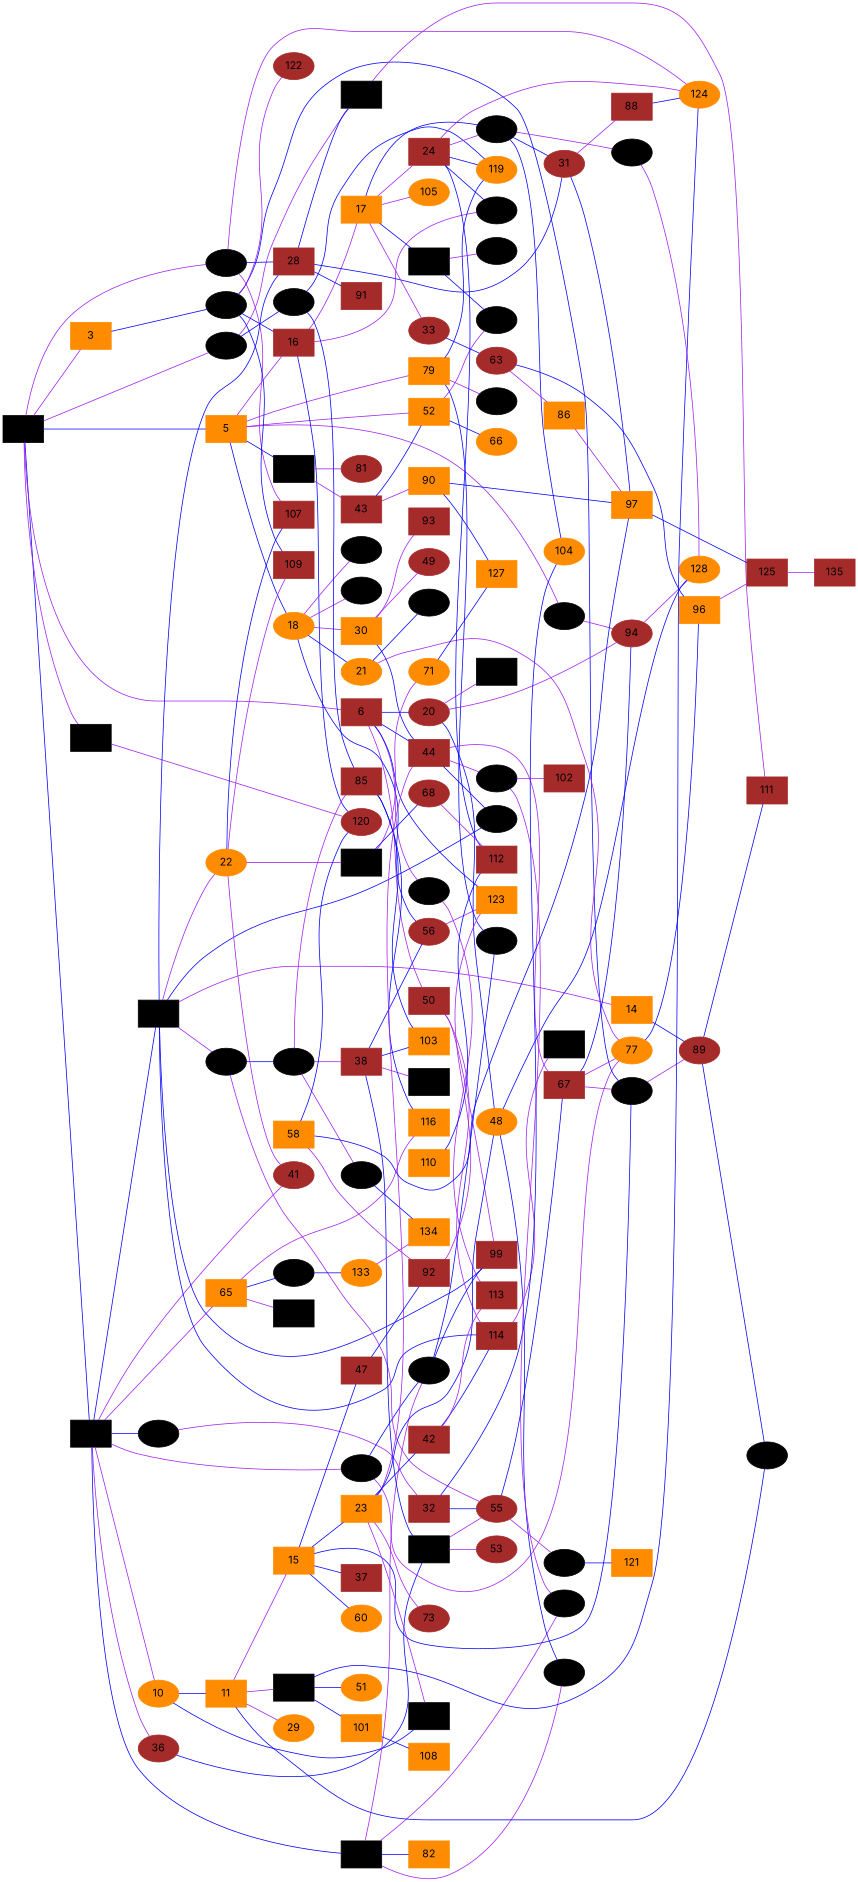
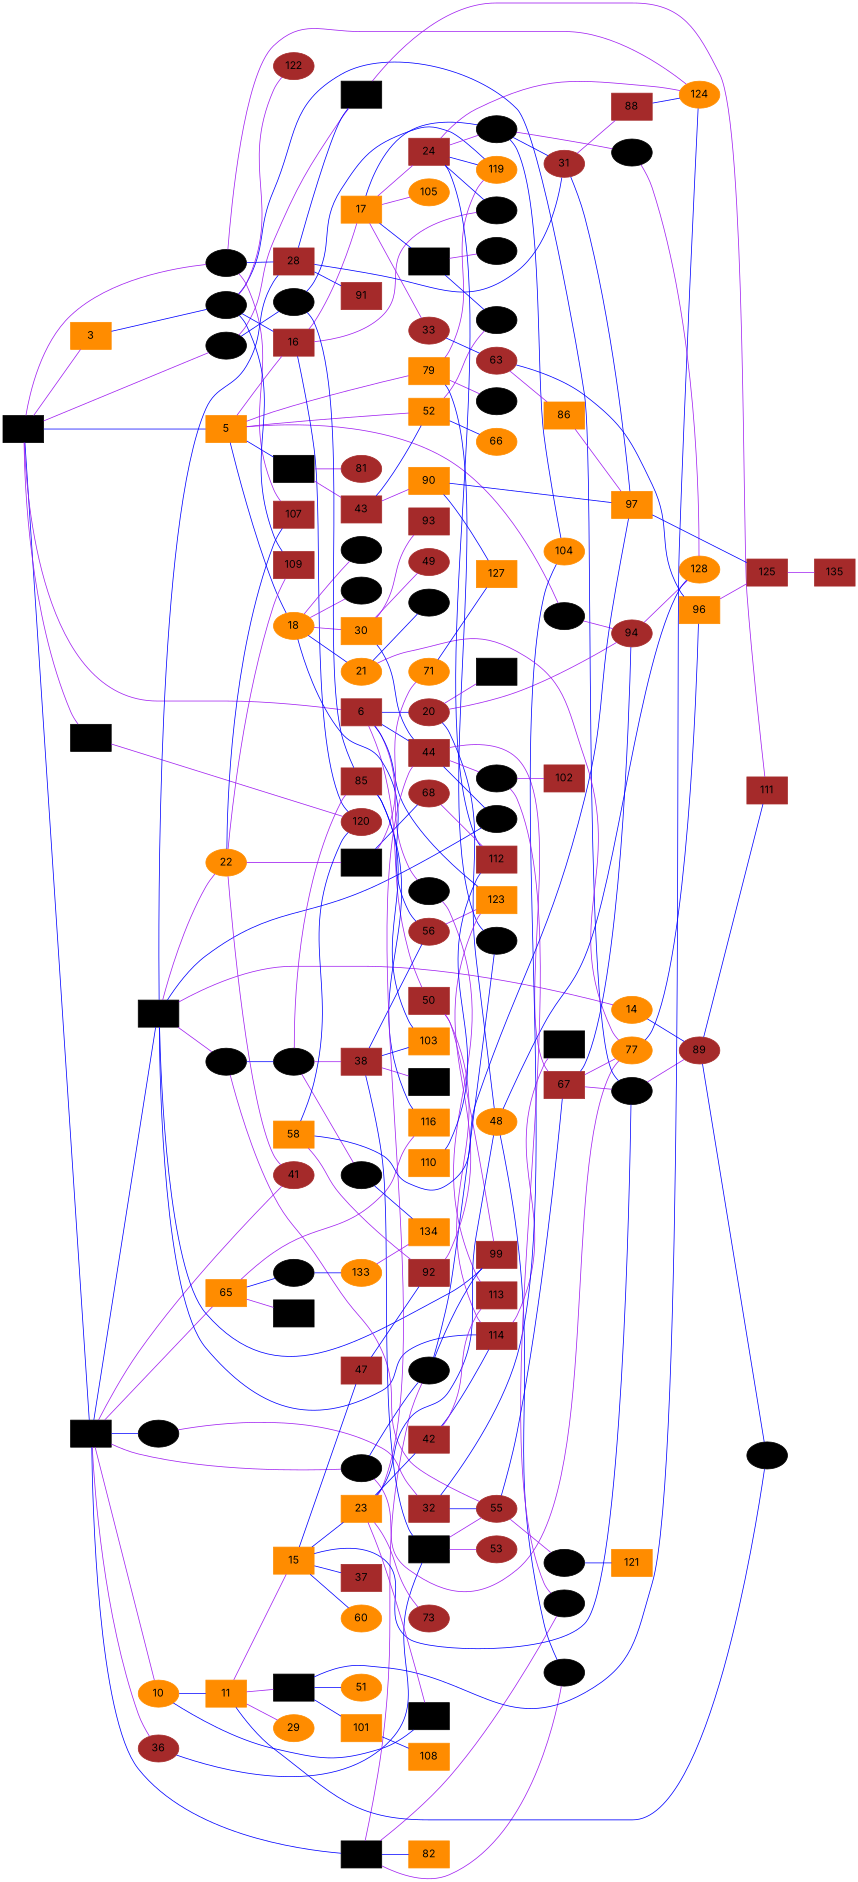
(463, 282) -> (463, 282)
(632, 1010) -> (632, 1010)
